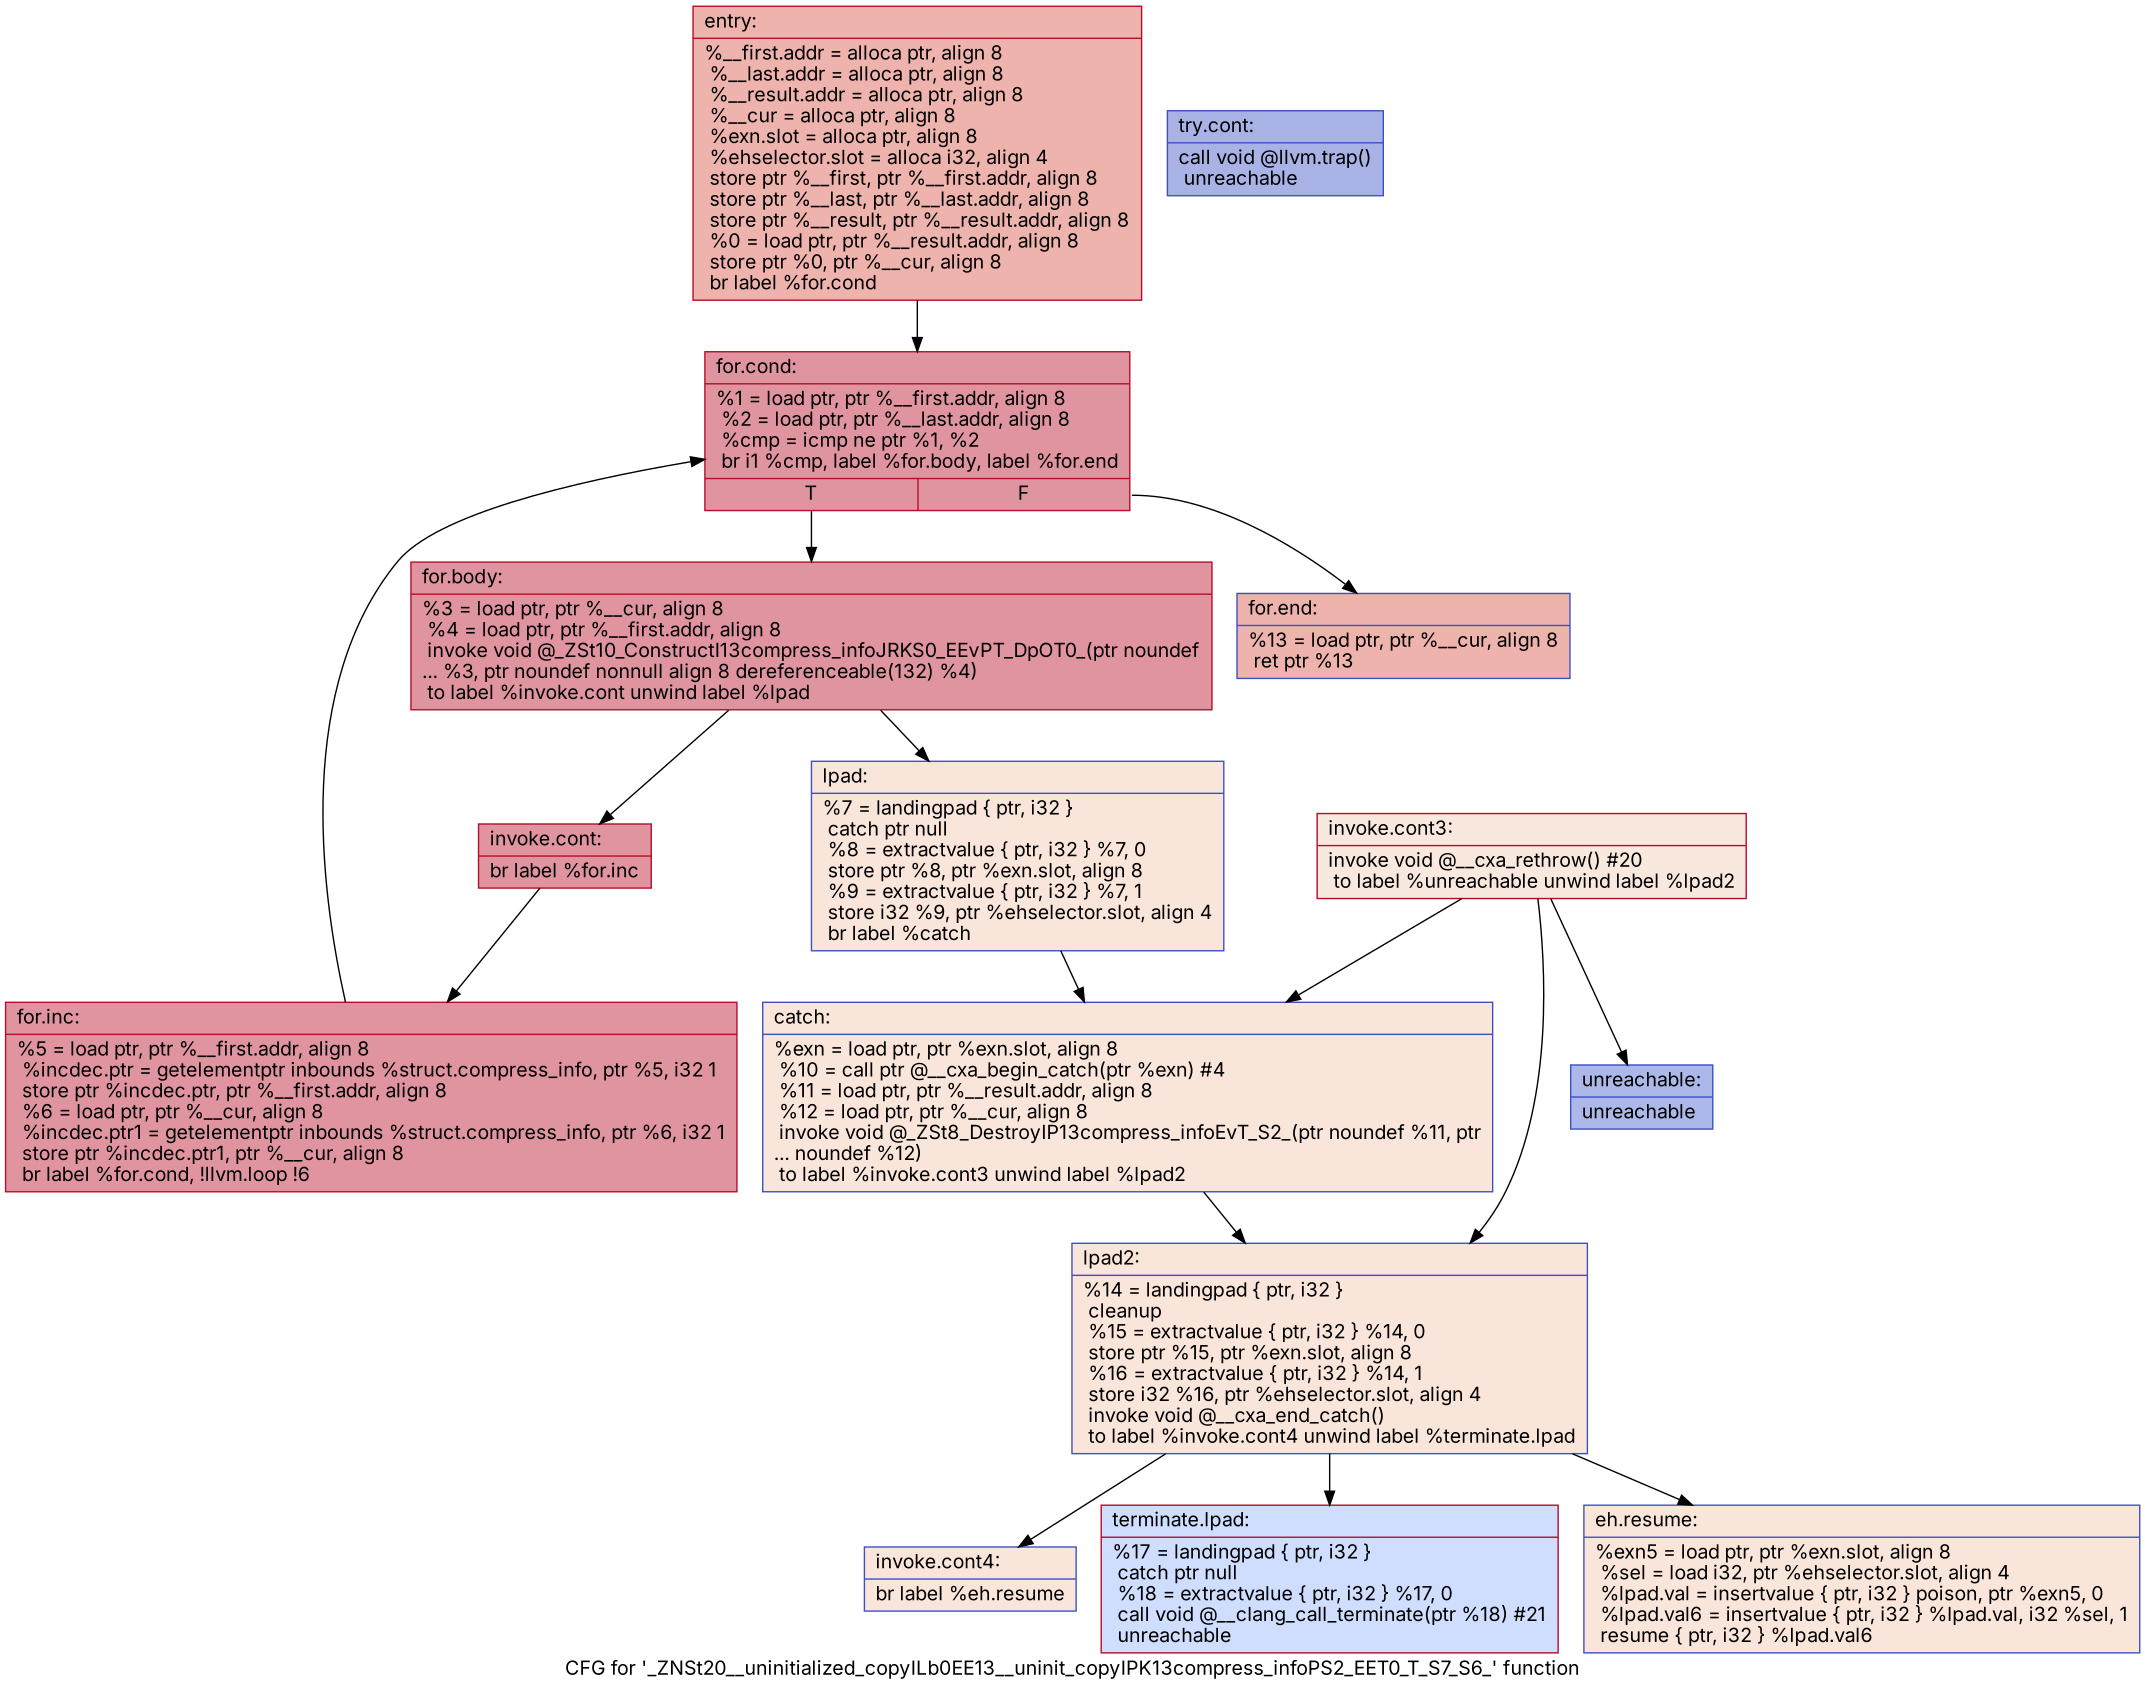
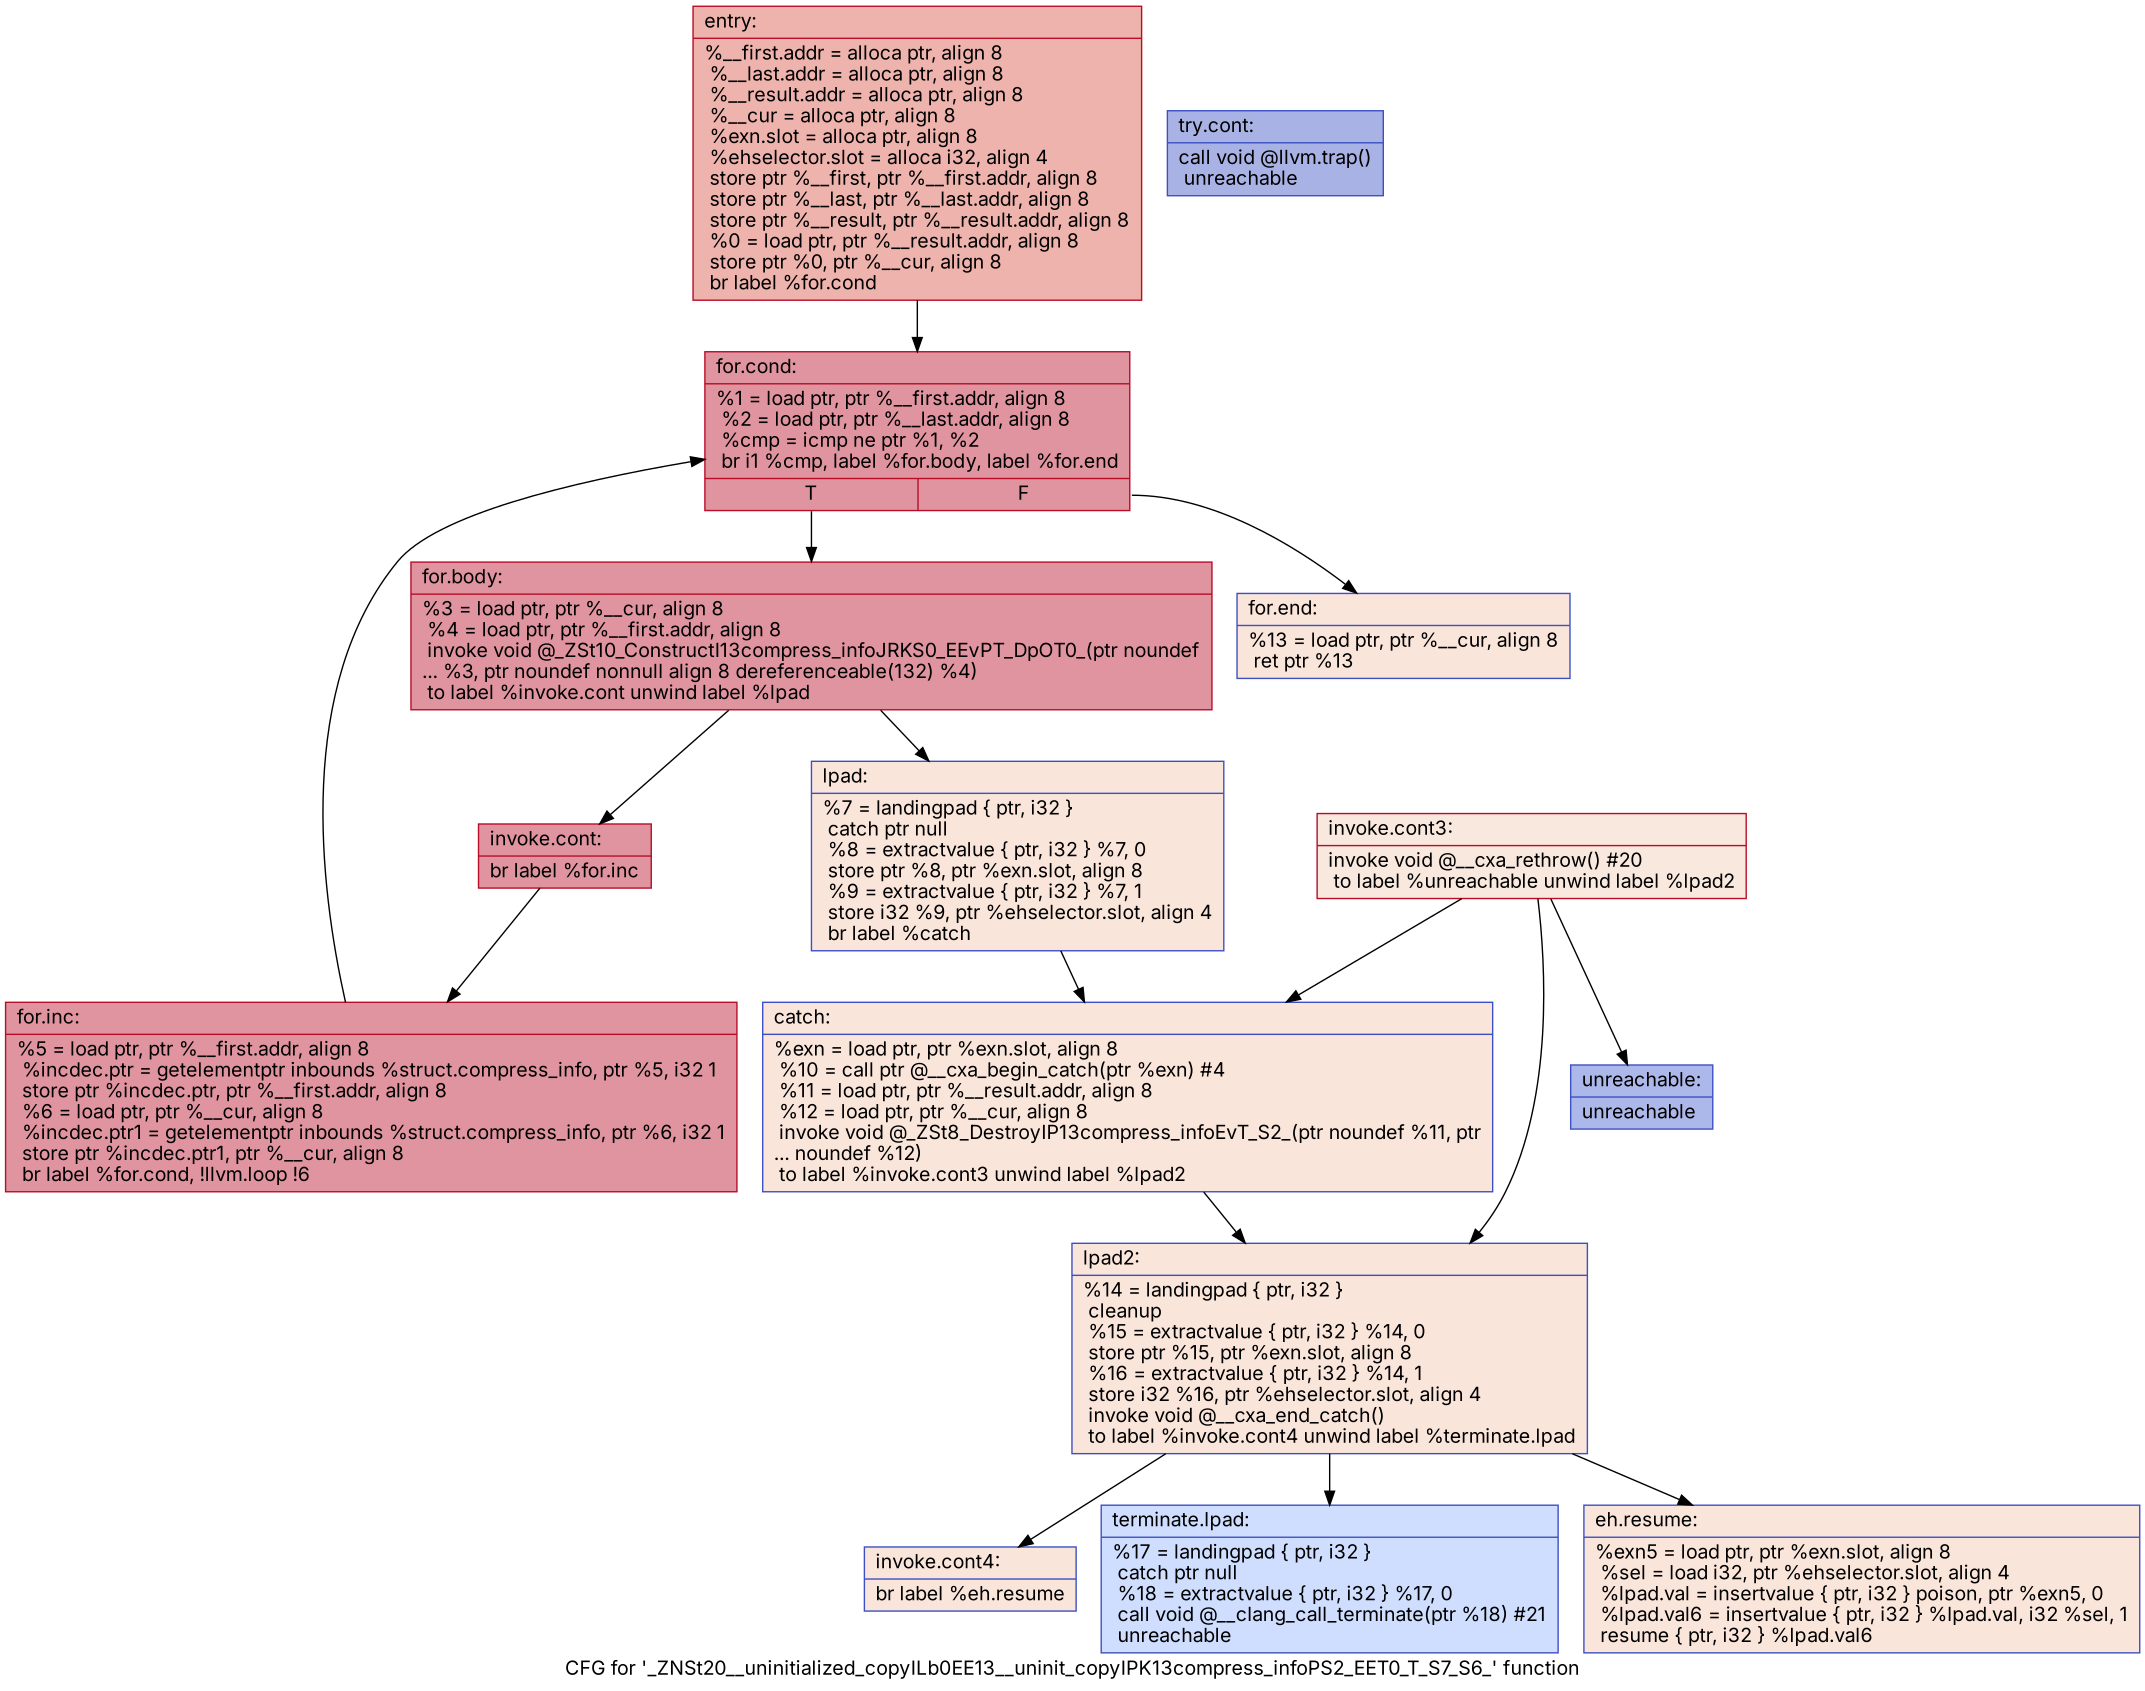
(1404, 636) -> (1404, 636)
(1330, 1579) -> (1330, 1579)
